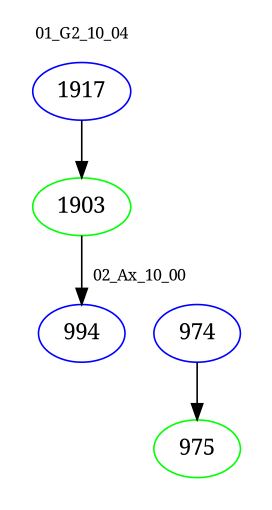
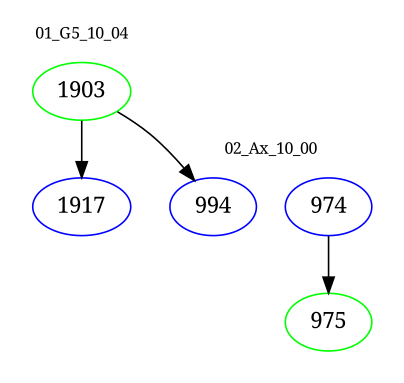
(82, 34) -> (82, 34)
(82, 141) -> (82, 141)
